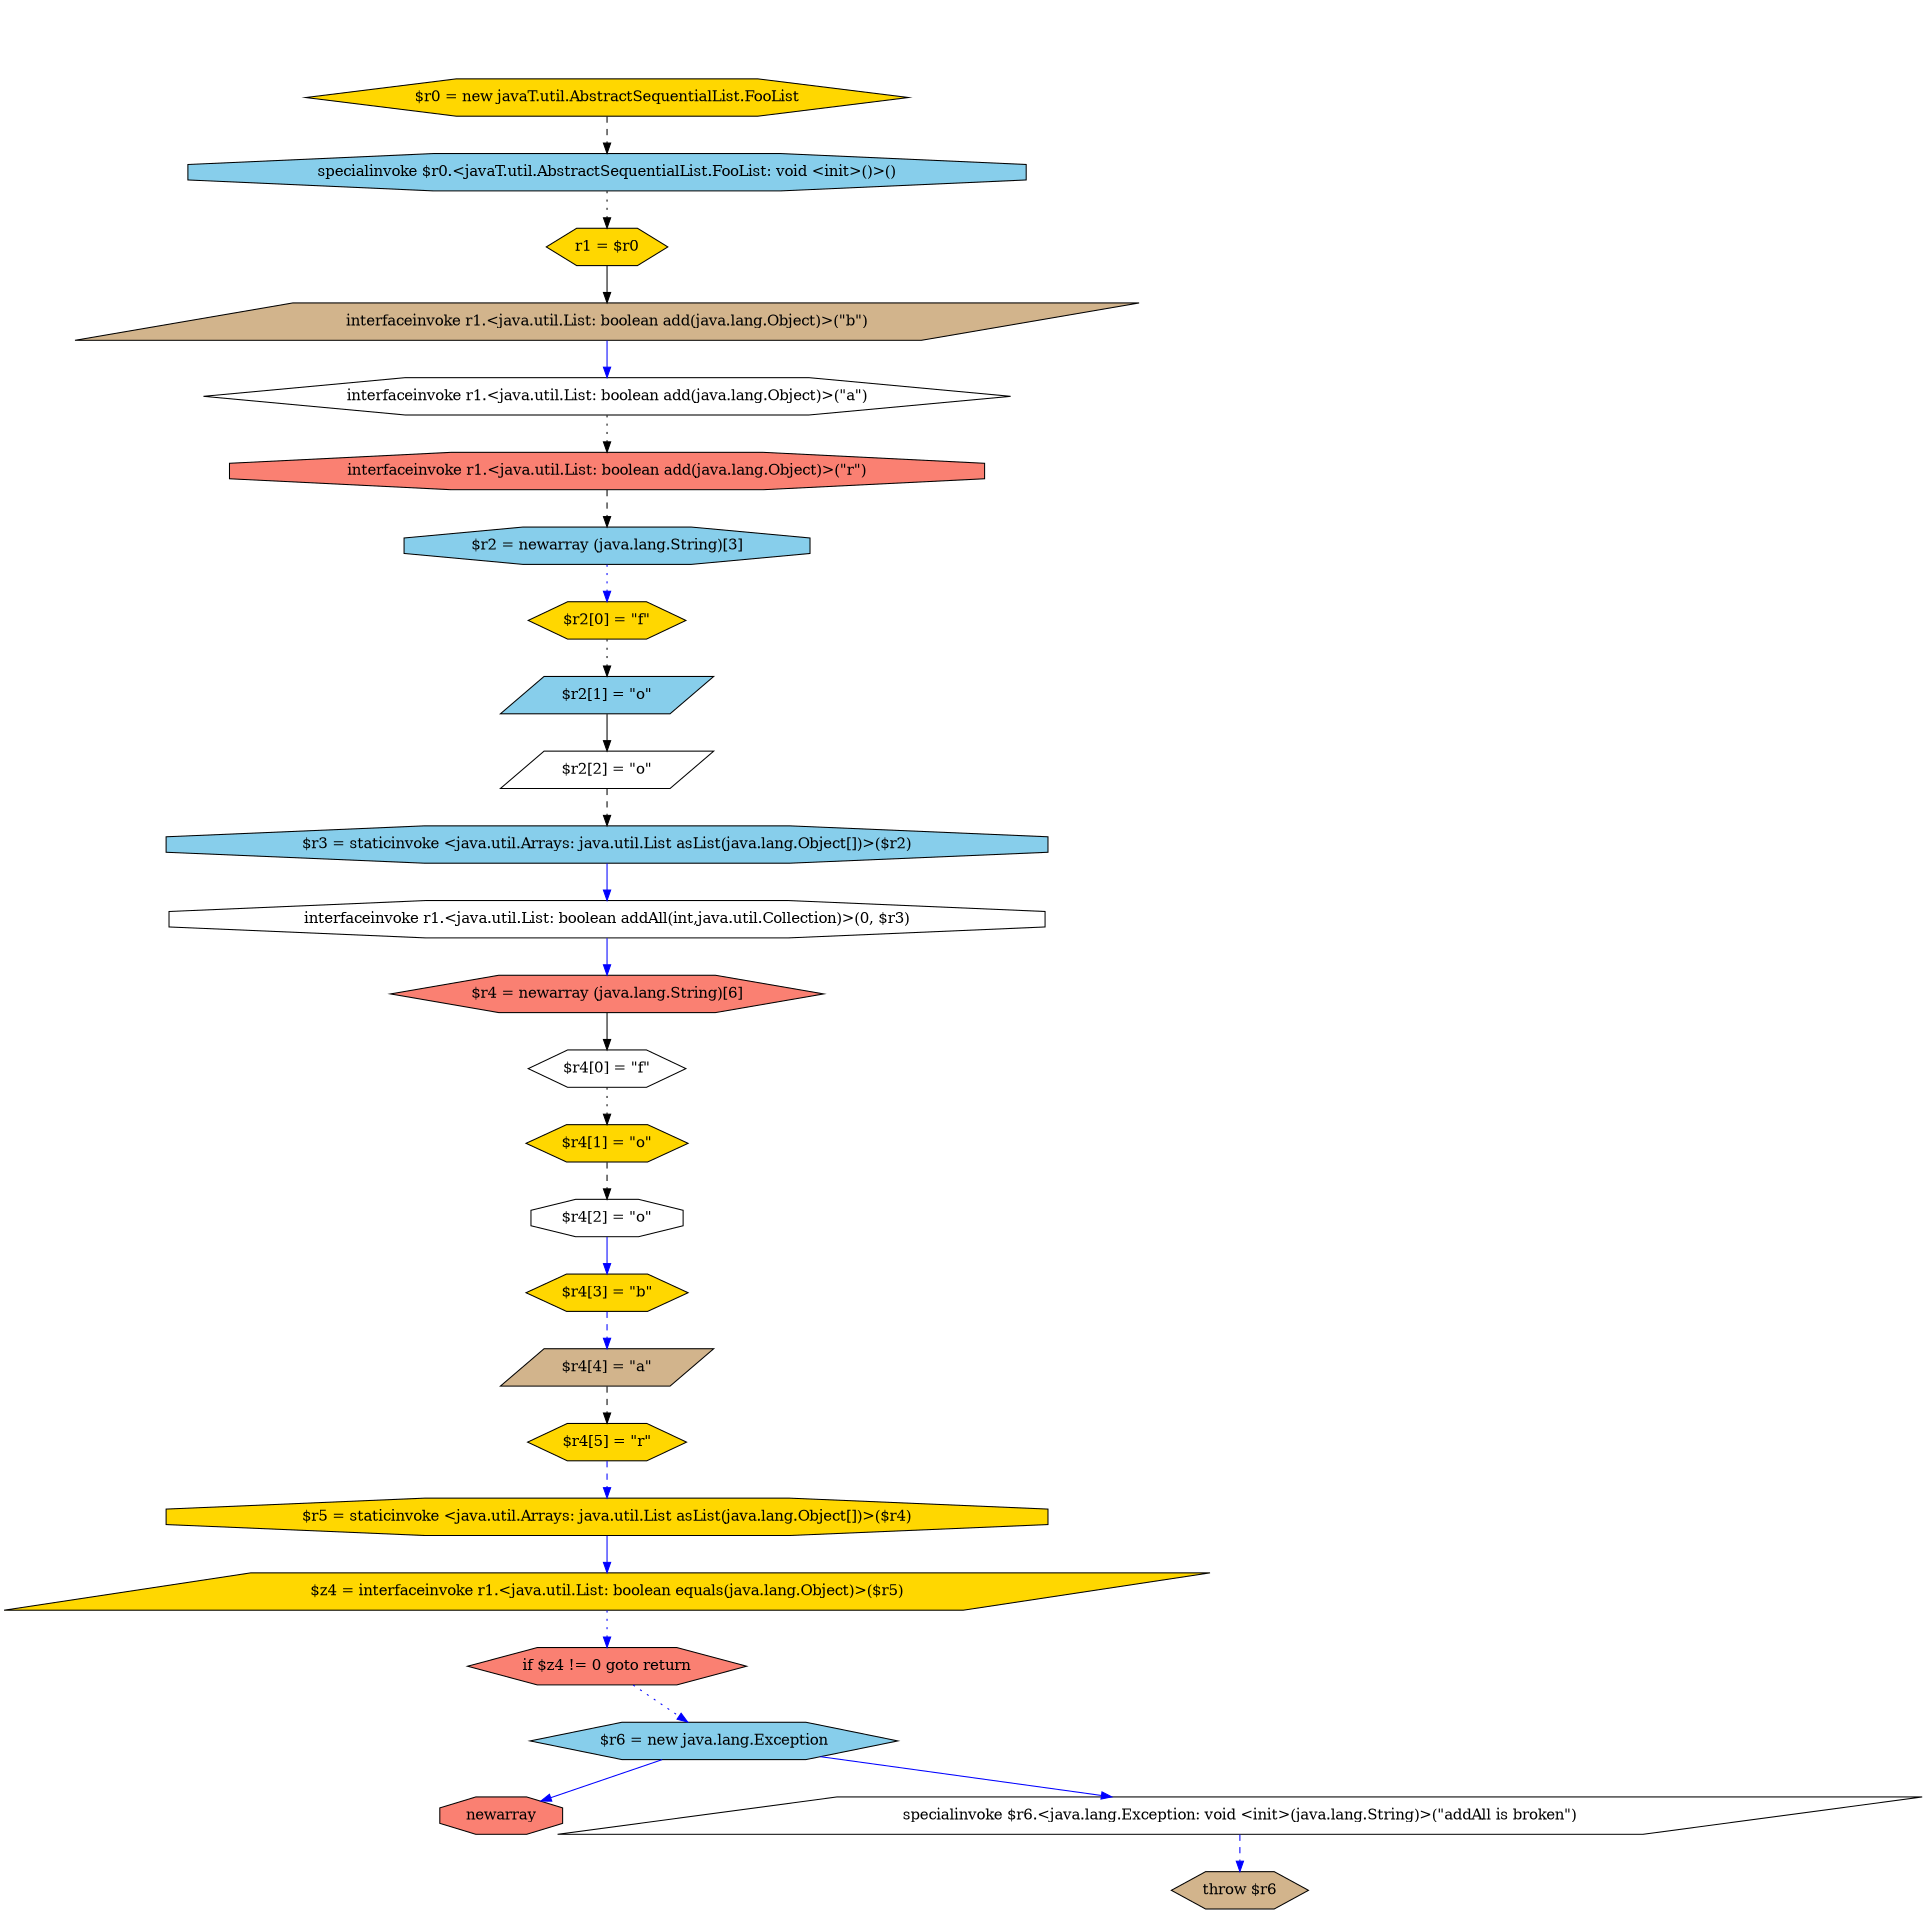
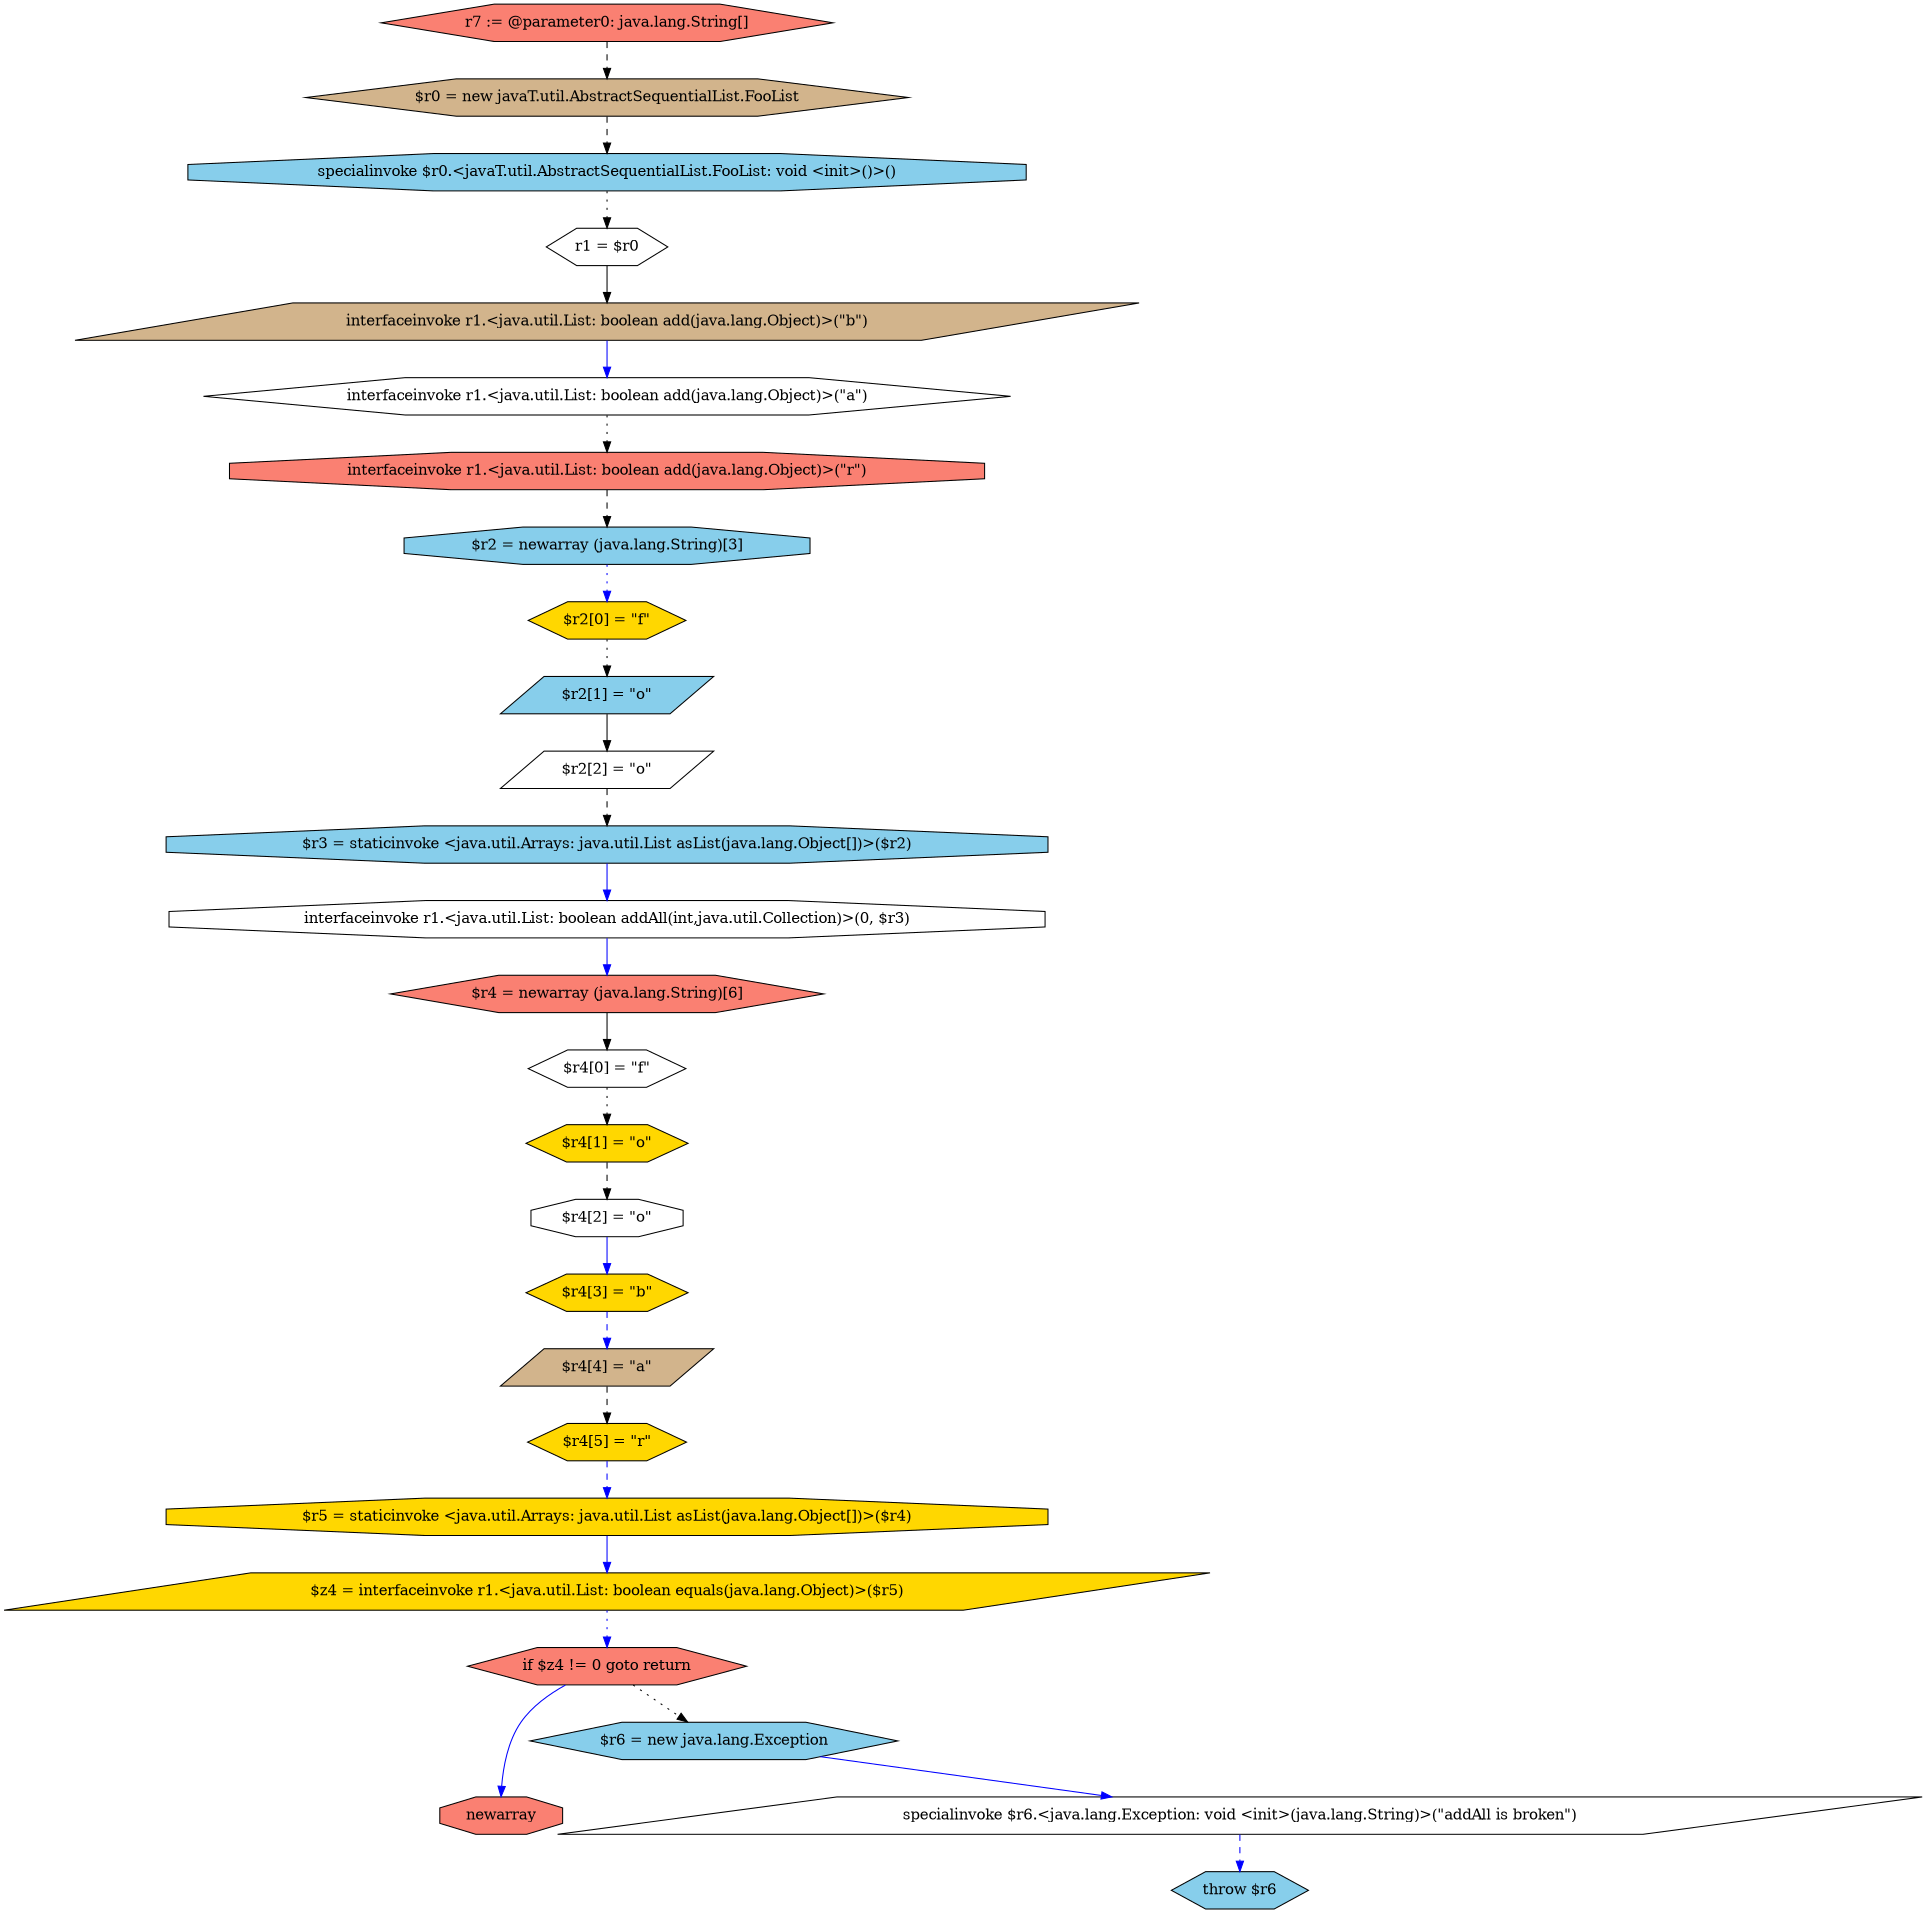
none -> (607, 23)
(607, 98) -> (607, 98)
(607, 247) -> (607, 247)
(656, 1701) -> (656, 1701)
(606, 1779) -> (519, 1726)
(1240, 1890) -> (1240, 1890)
